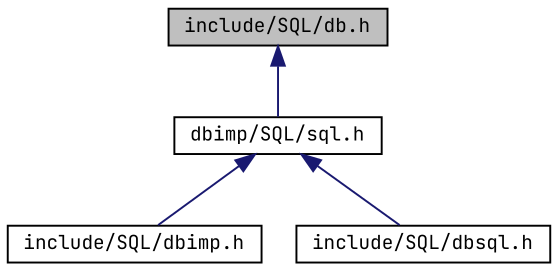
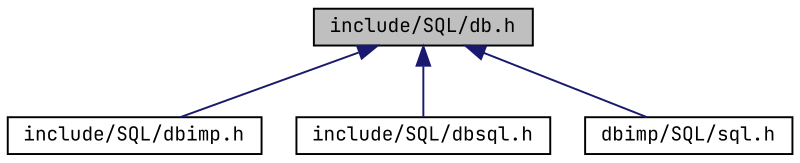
(199, 195) -> (269, 85)
(358, 195) -> (423, 91)
